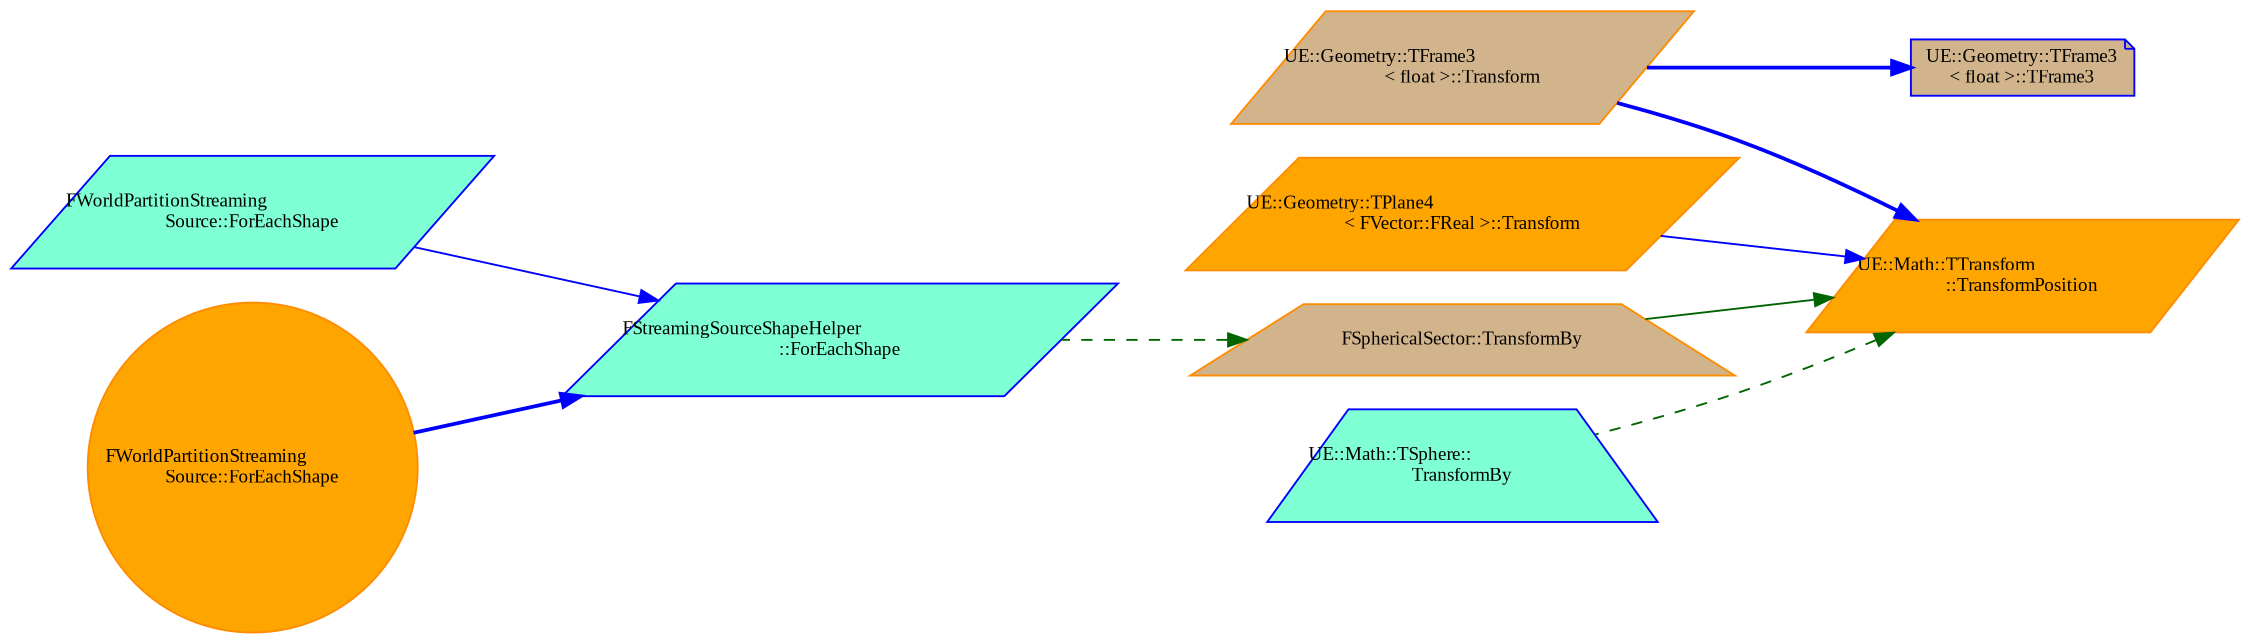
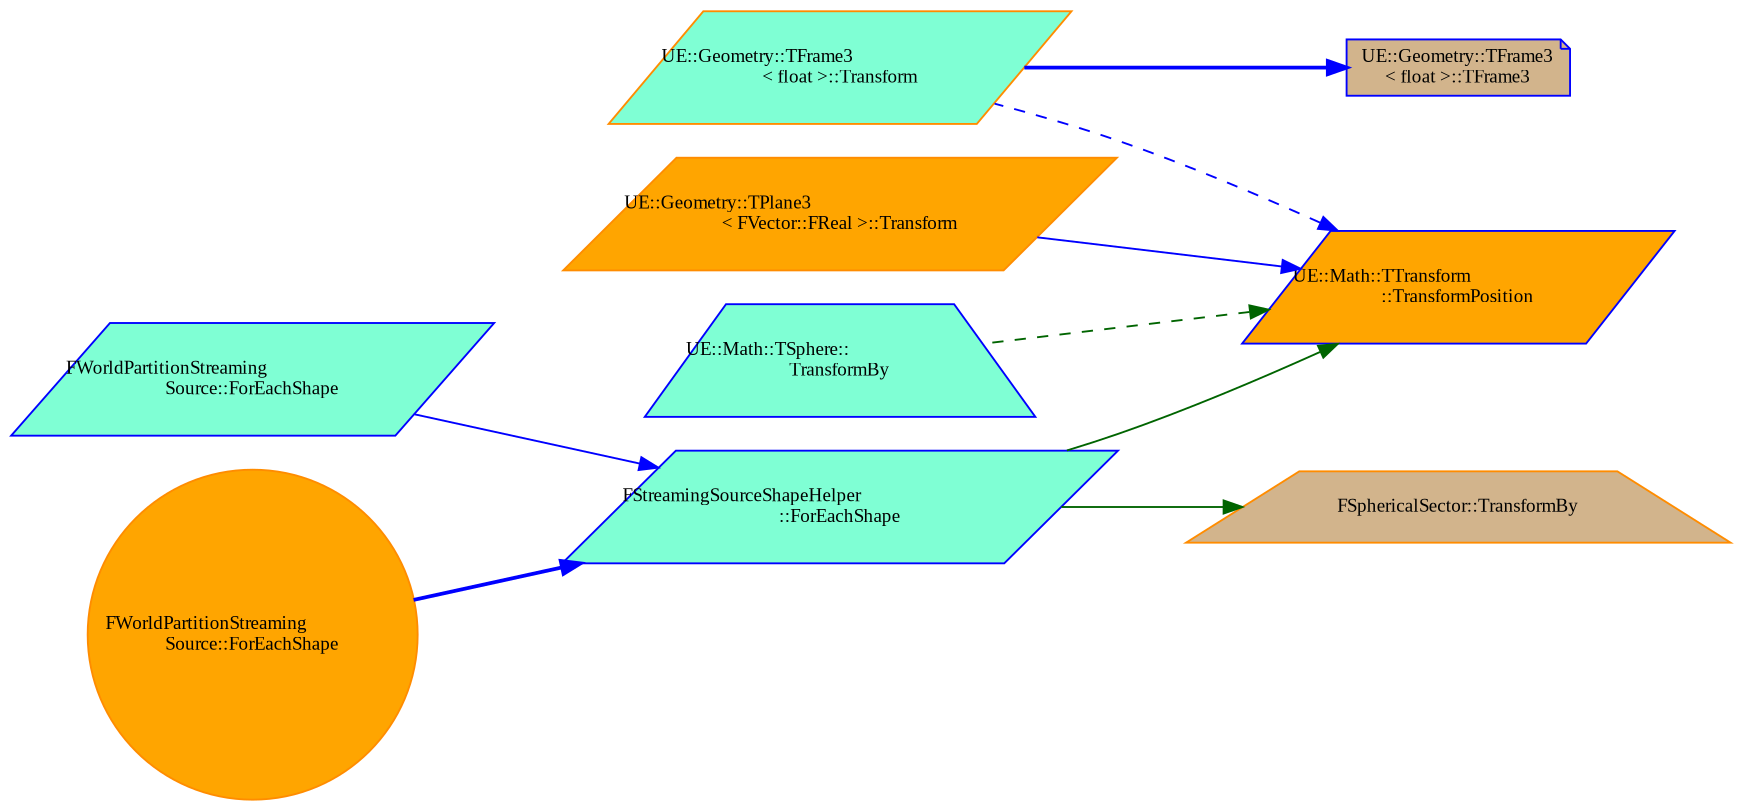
(1463, 68) -> (840, 68)
(1761, 149) -> (1160, 156)
(1463, 214) -> (840, 214)
(2023, 276) -> (1458, 287)
(1730, 309) -> (1195, 405)
(1145, 340) -> (1142, 507)
